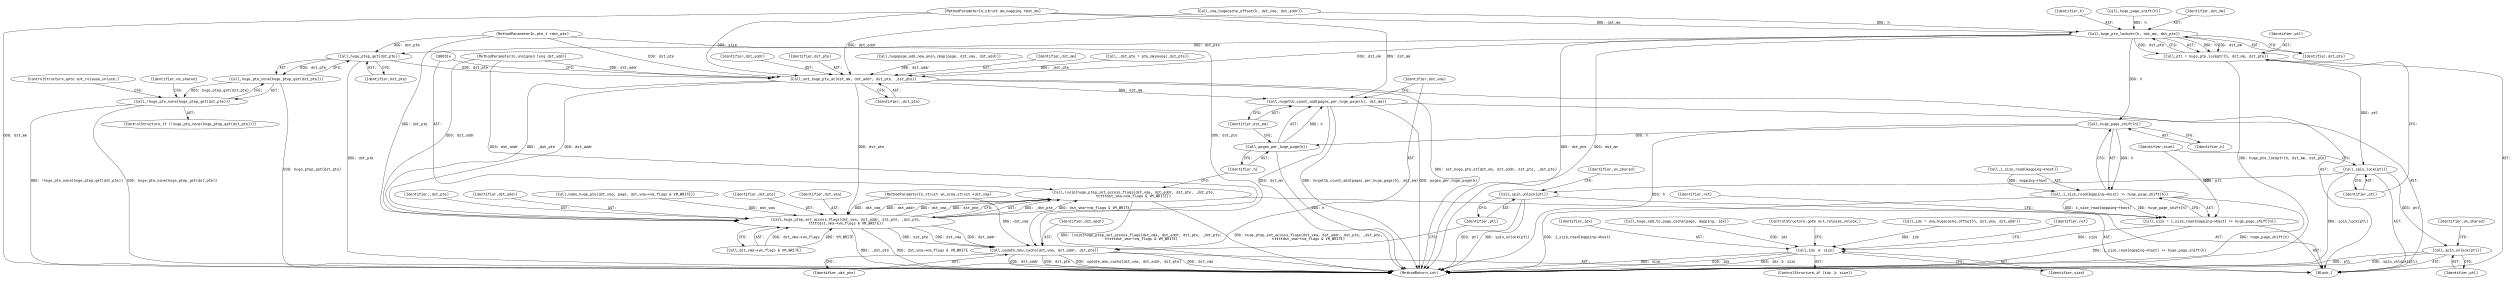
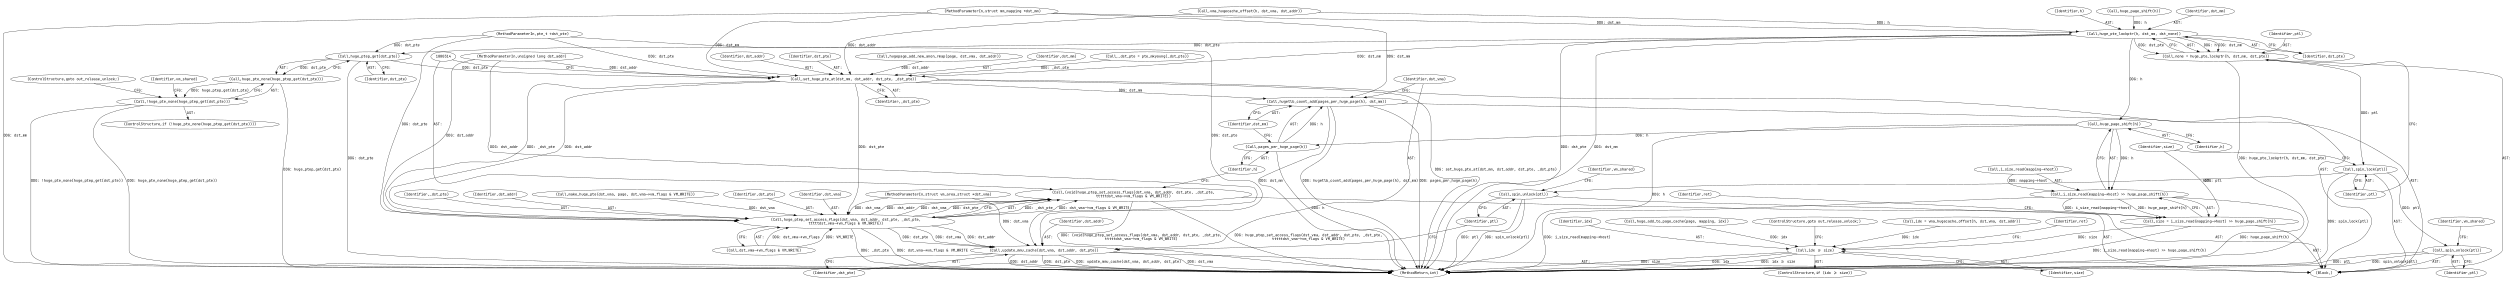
(2134, 34) -> (2134, 34)
(727, 45) -> (727, 45)
(2216, 57) -> (2216, 57)
